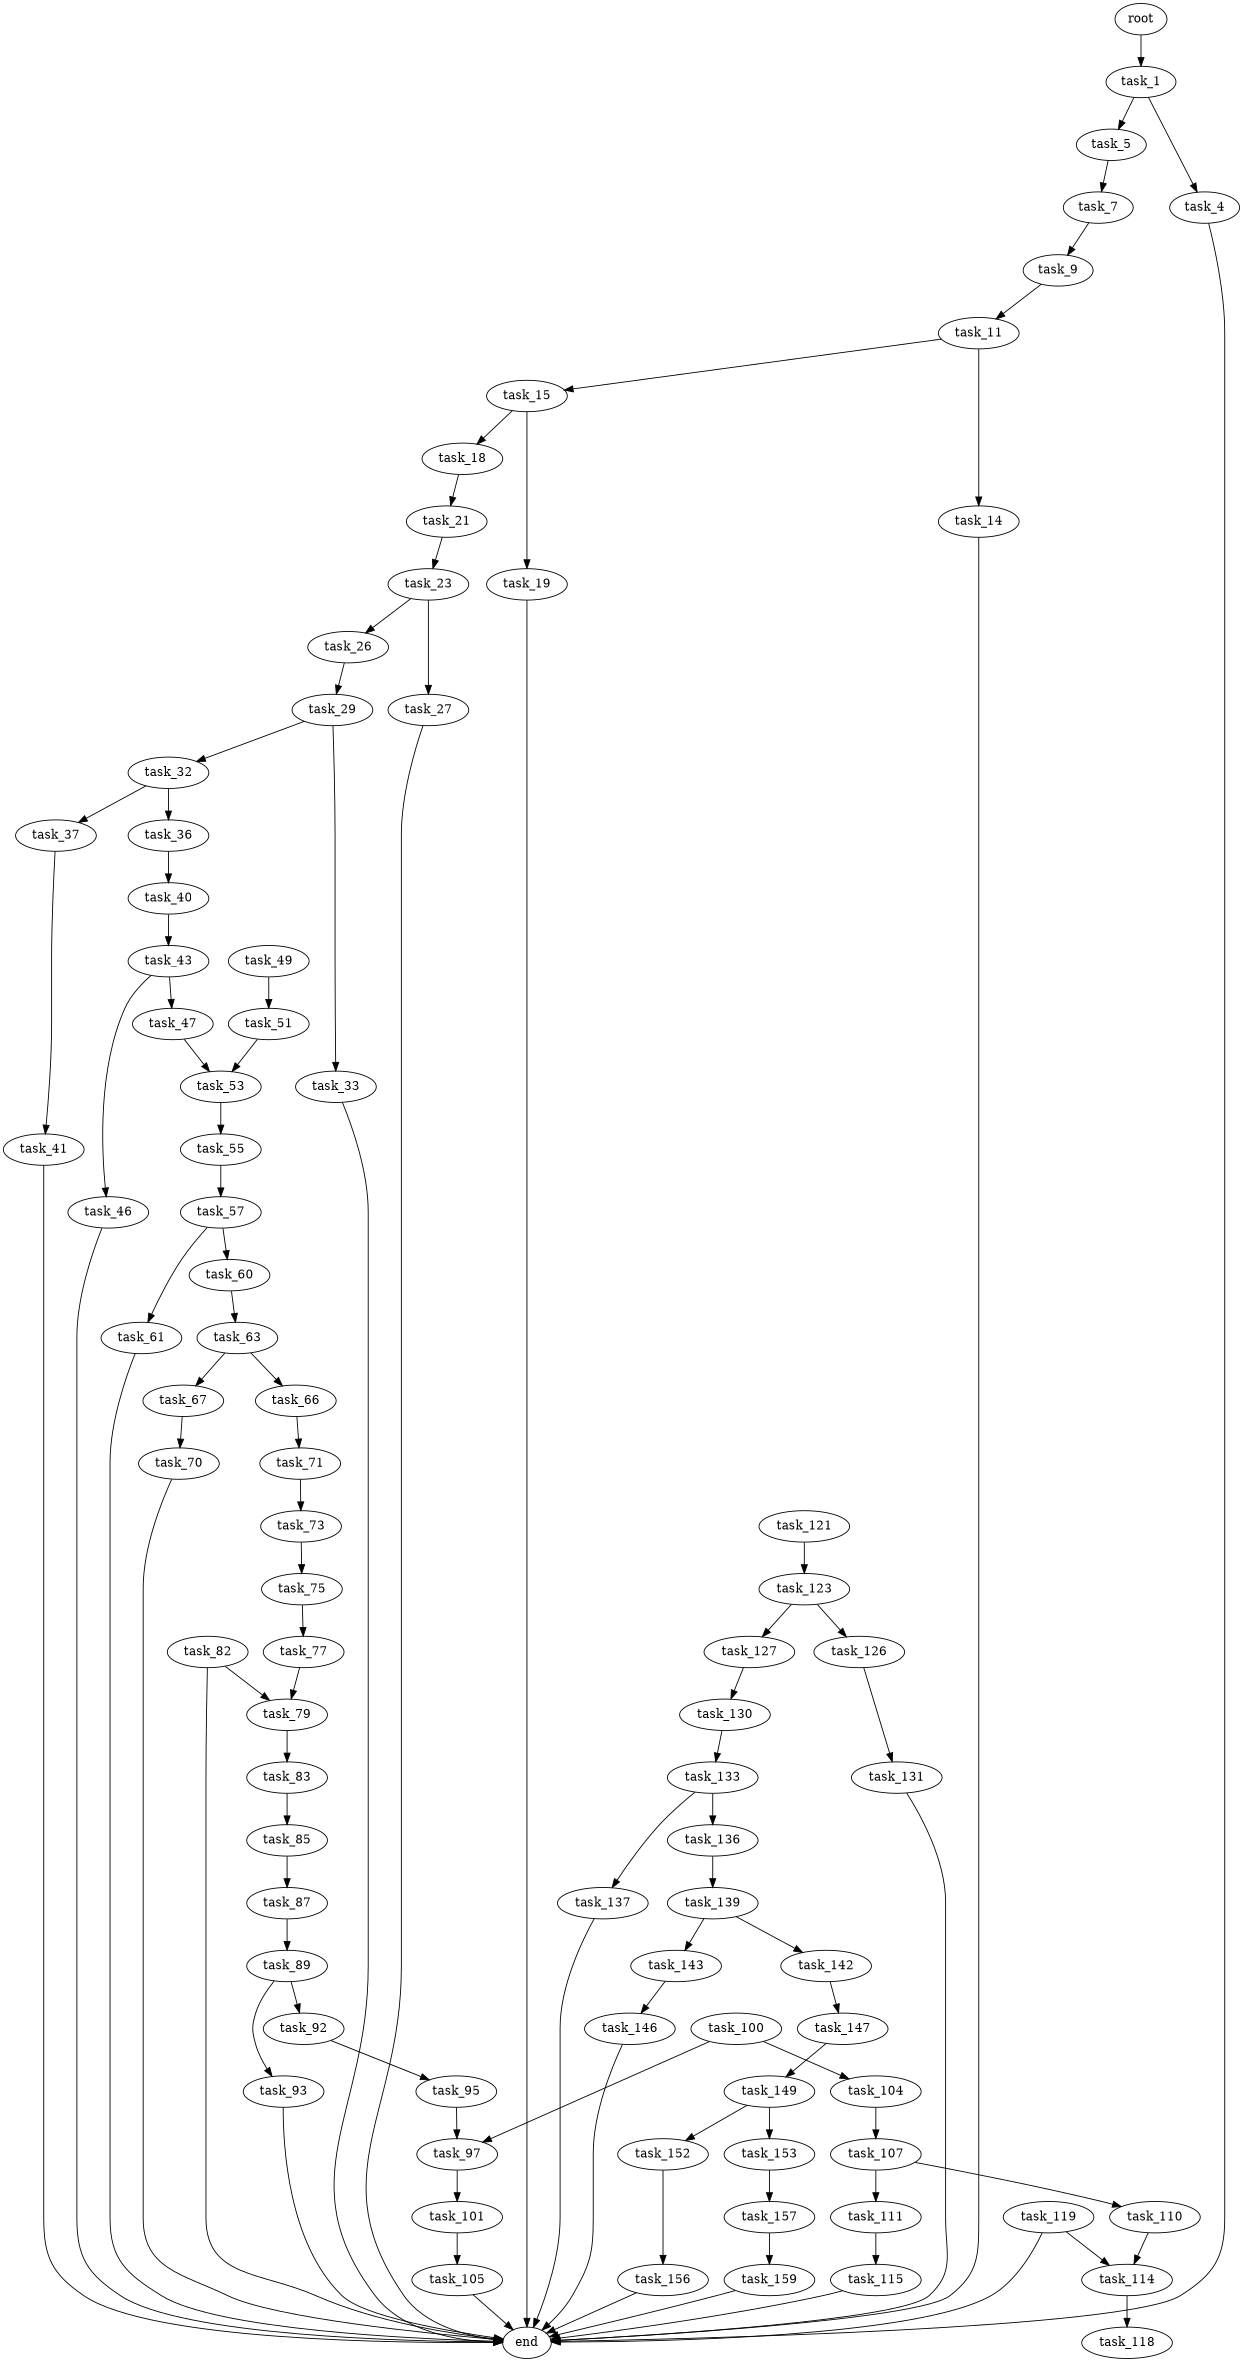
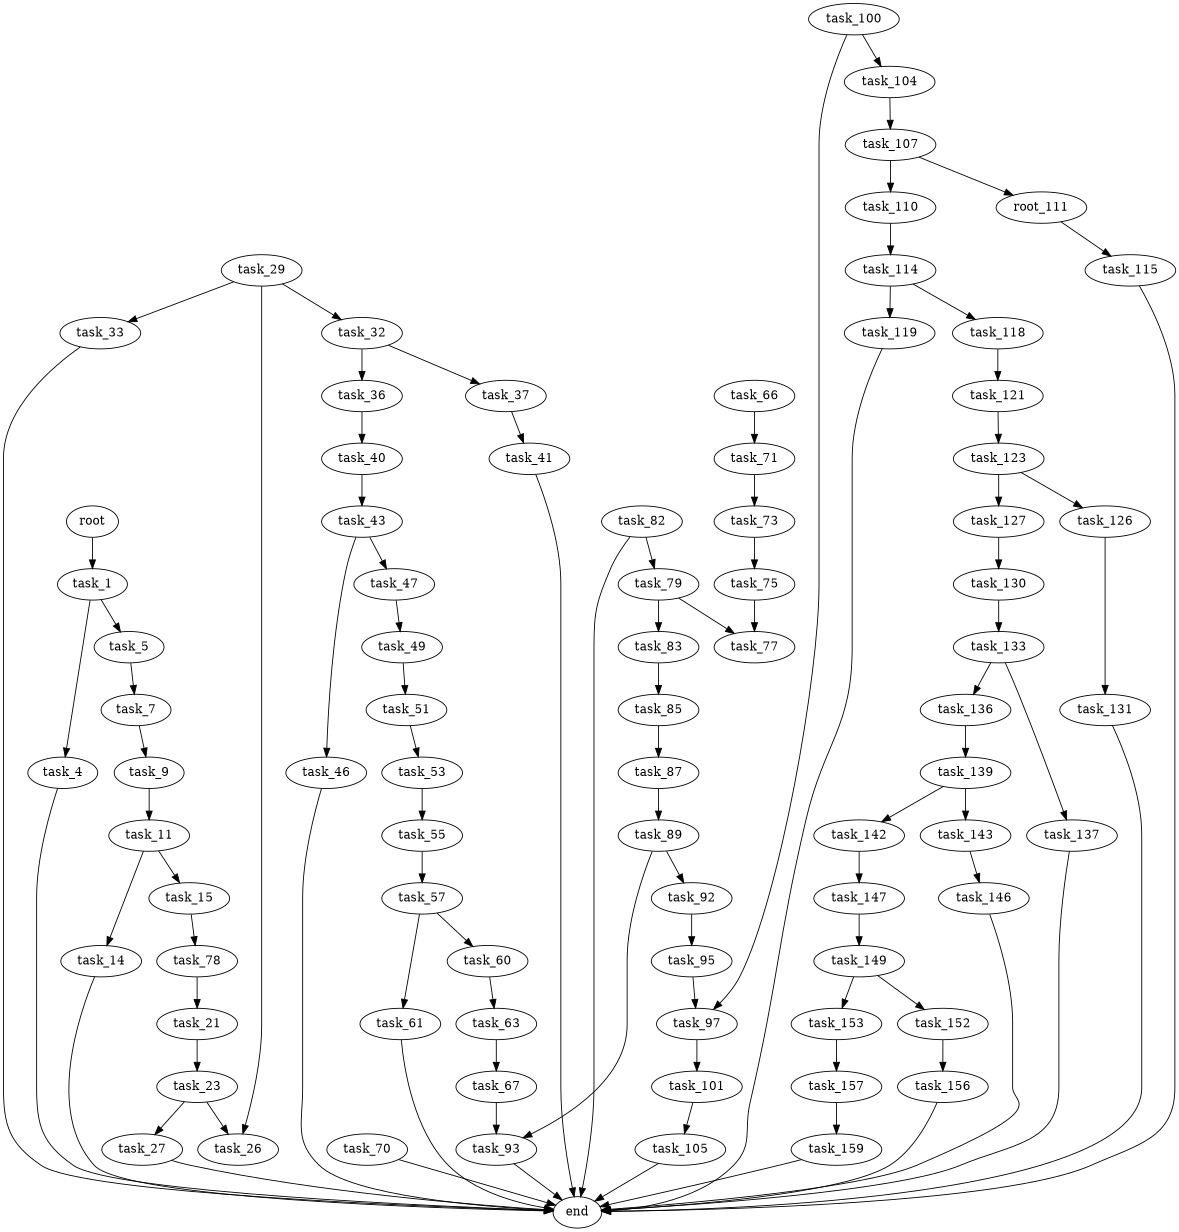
none -> (998, 360)
(462, 459) -> (197, 961)
(527, 584) -> none
(341, 674) -> (262, 706)
(194, 1052) -> (398, 612)
(264, 1366) -> none
(181, 1428) -> (496, 1114)
(297, 1679) -> (703, 613)
(876, 2217) -> (1041, 208)
(1084, 2246) -> (890, 298)
